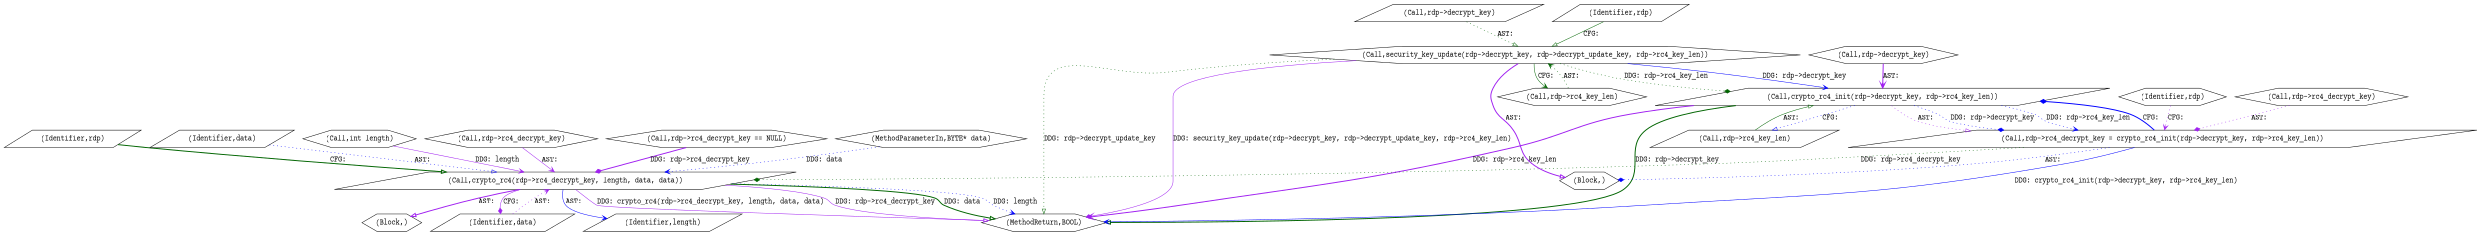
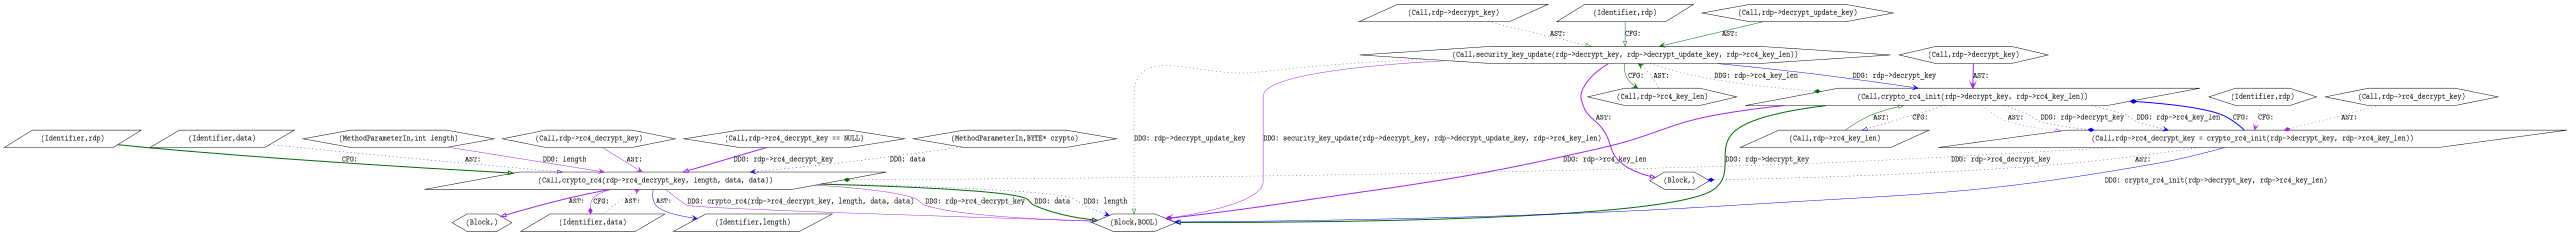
none -> (1798, 13)
(360, 139) -> (399, 139)
(931, 139) -> (1015, 139)
(644, 159) -> (727, 159)
(1044, 223) -> (1134, 223)
